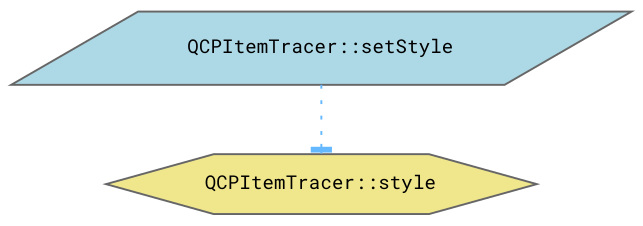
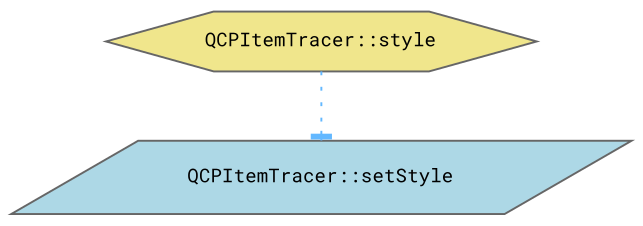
(321, 114) -> (321, 101)
